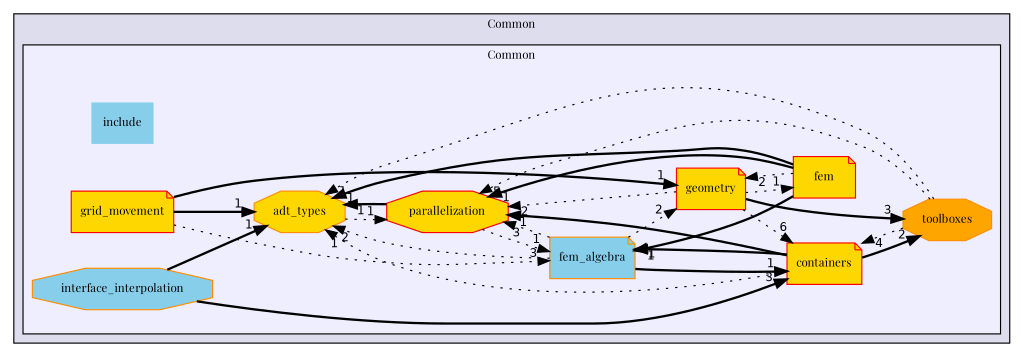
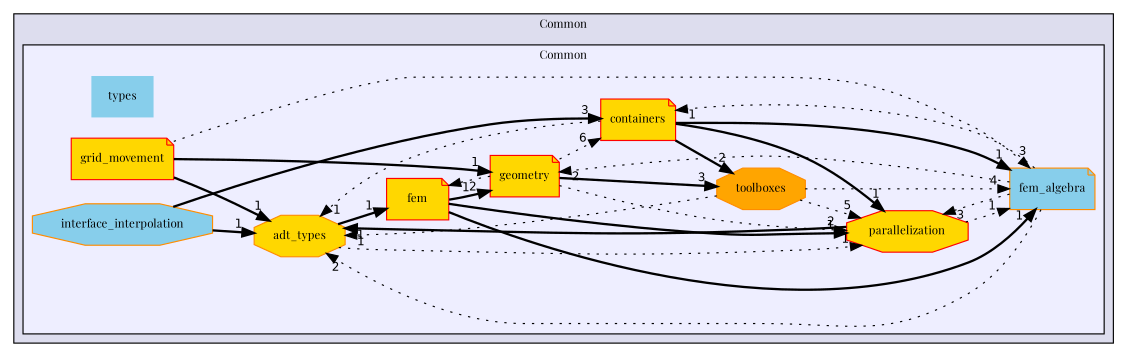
(122, 123) -> (122, 97)
(545, 156) -> (357, 218)
(775, 175) -> (464, 197)
(888, 233) -> (901, 189)
(705, 271) -> (867, 110)
